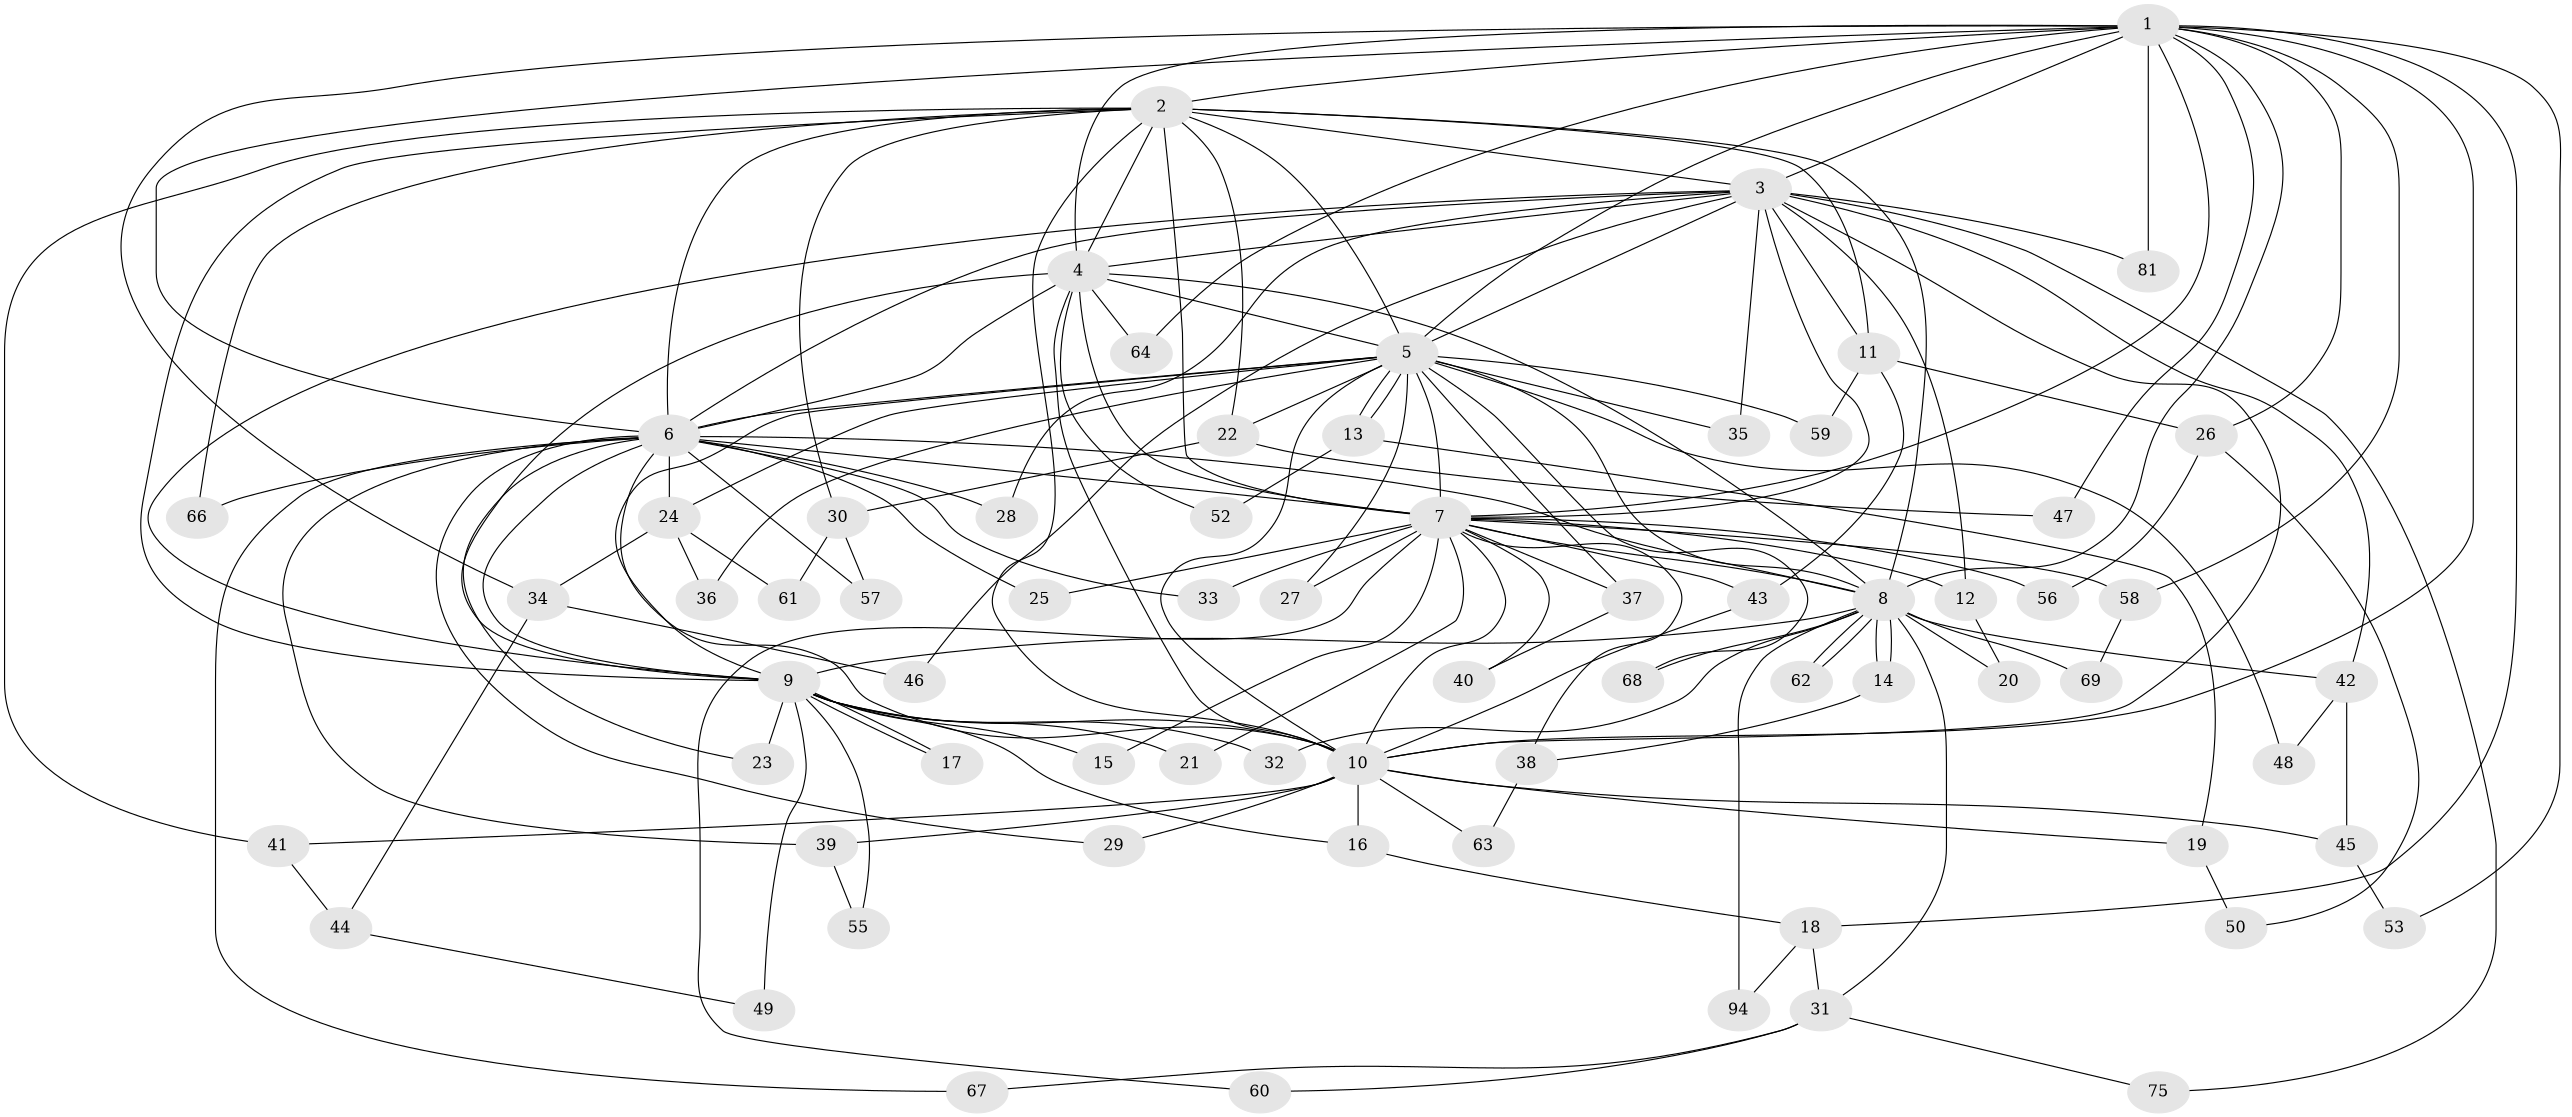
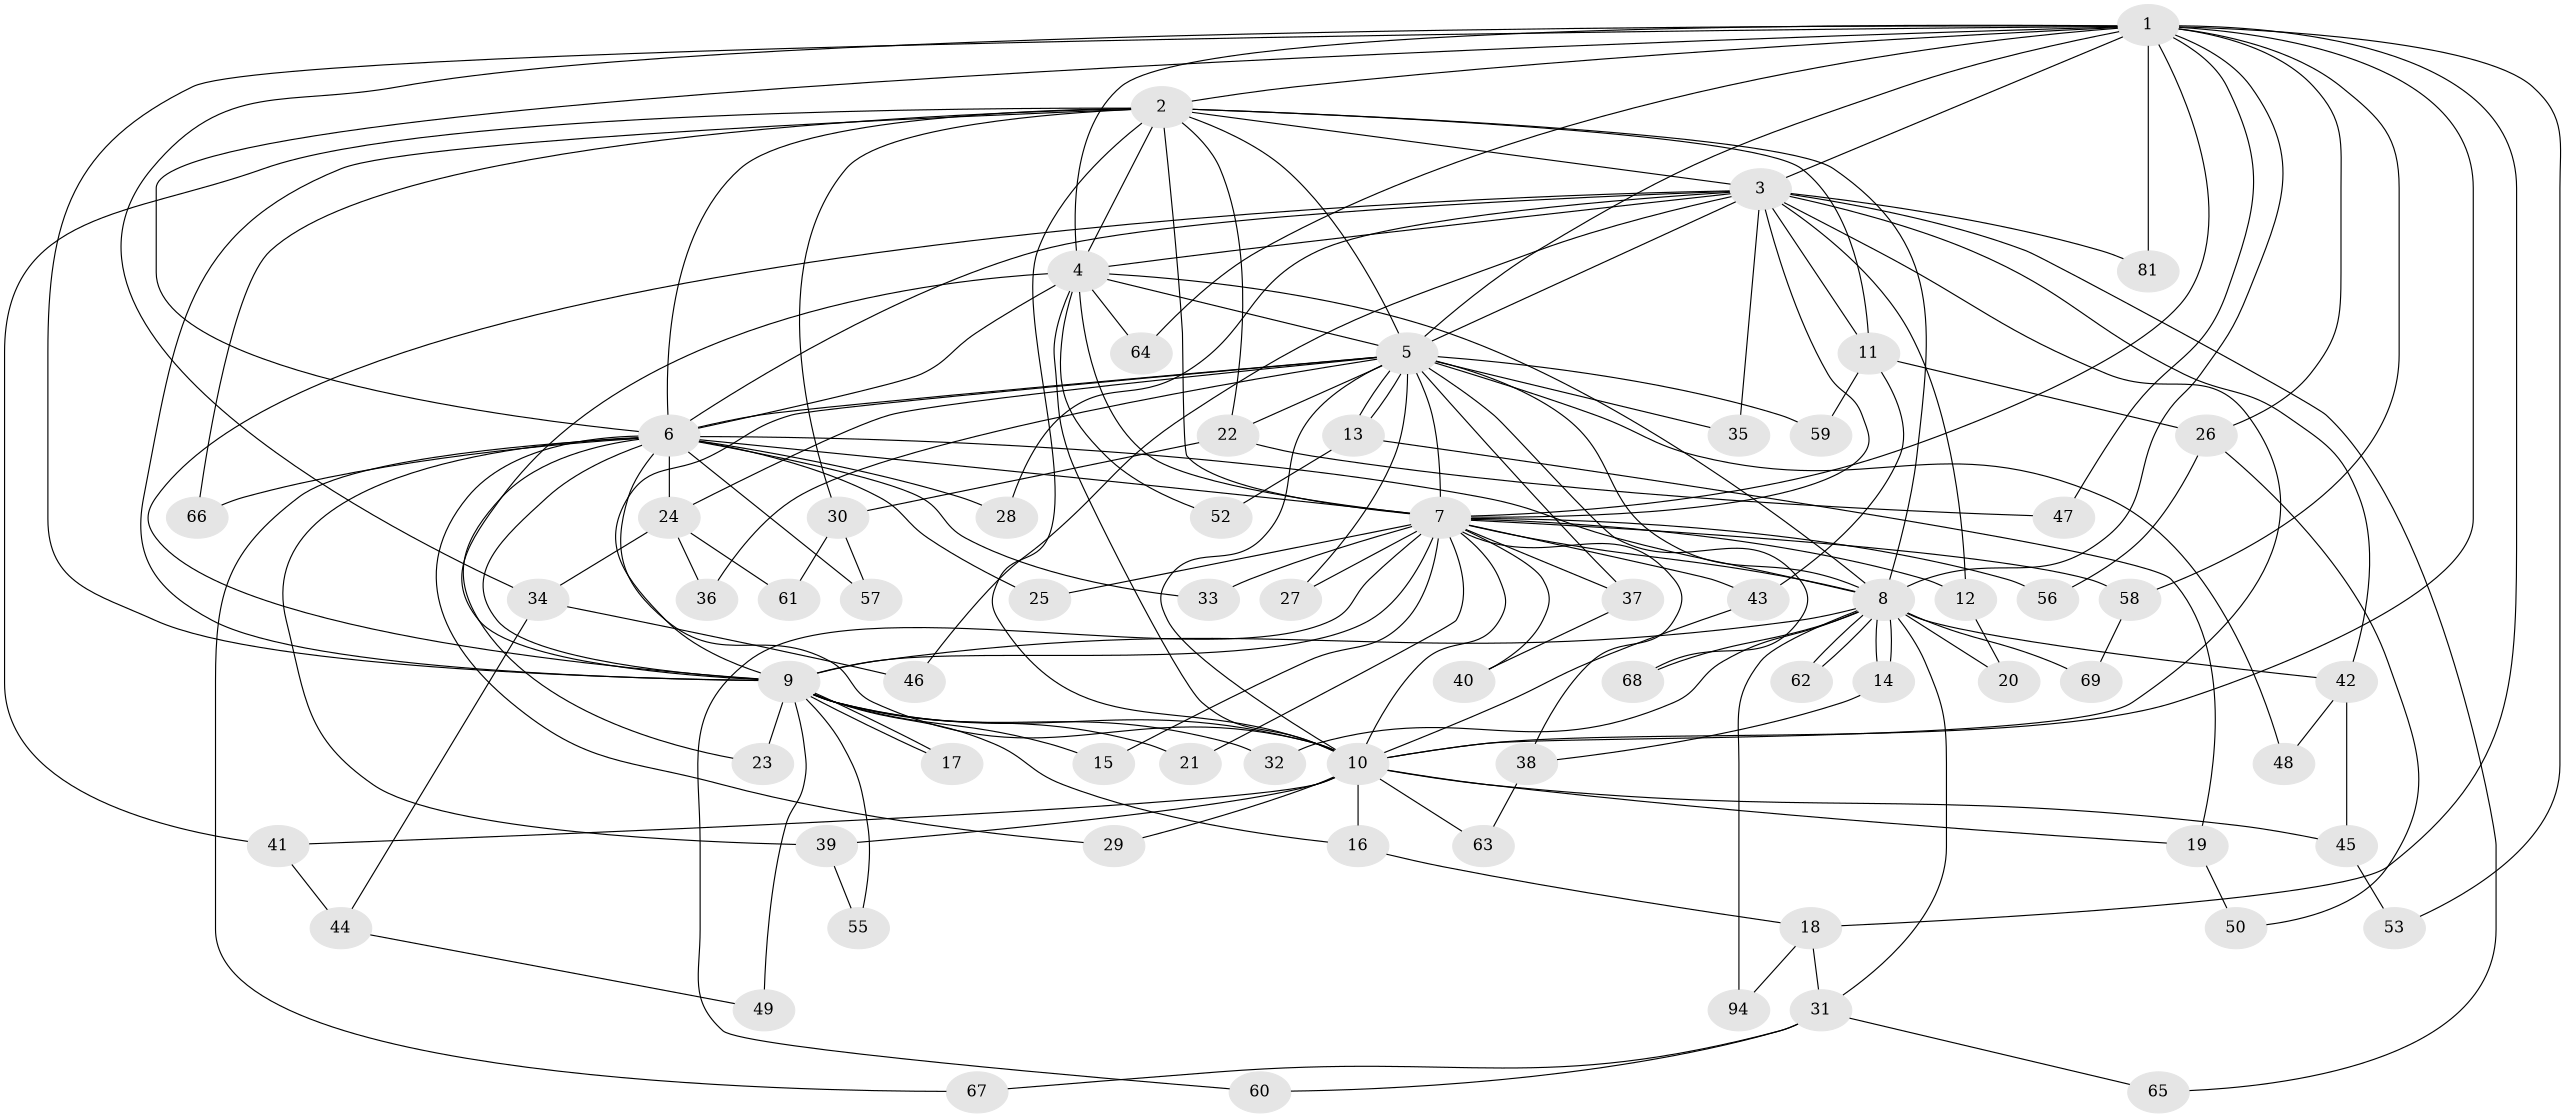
none -> (525, 58)
none -> (1148, 655)
(2159, 1092) -> (2159, 1092)
